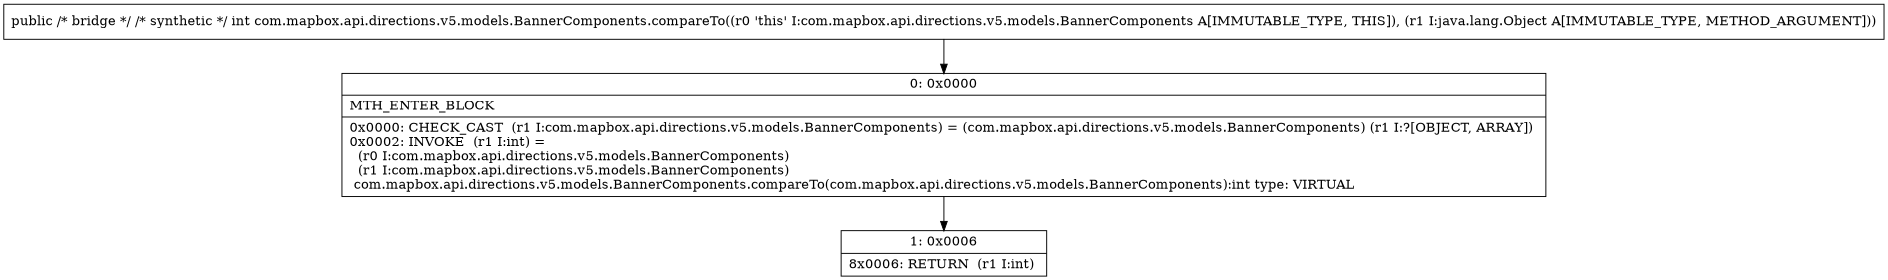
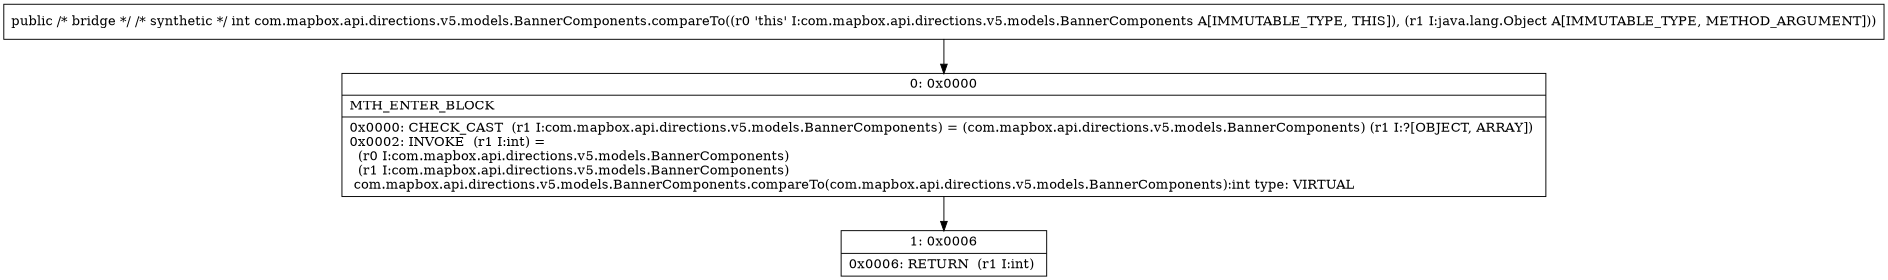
(944, 264) -> (944, 264)
